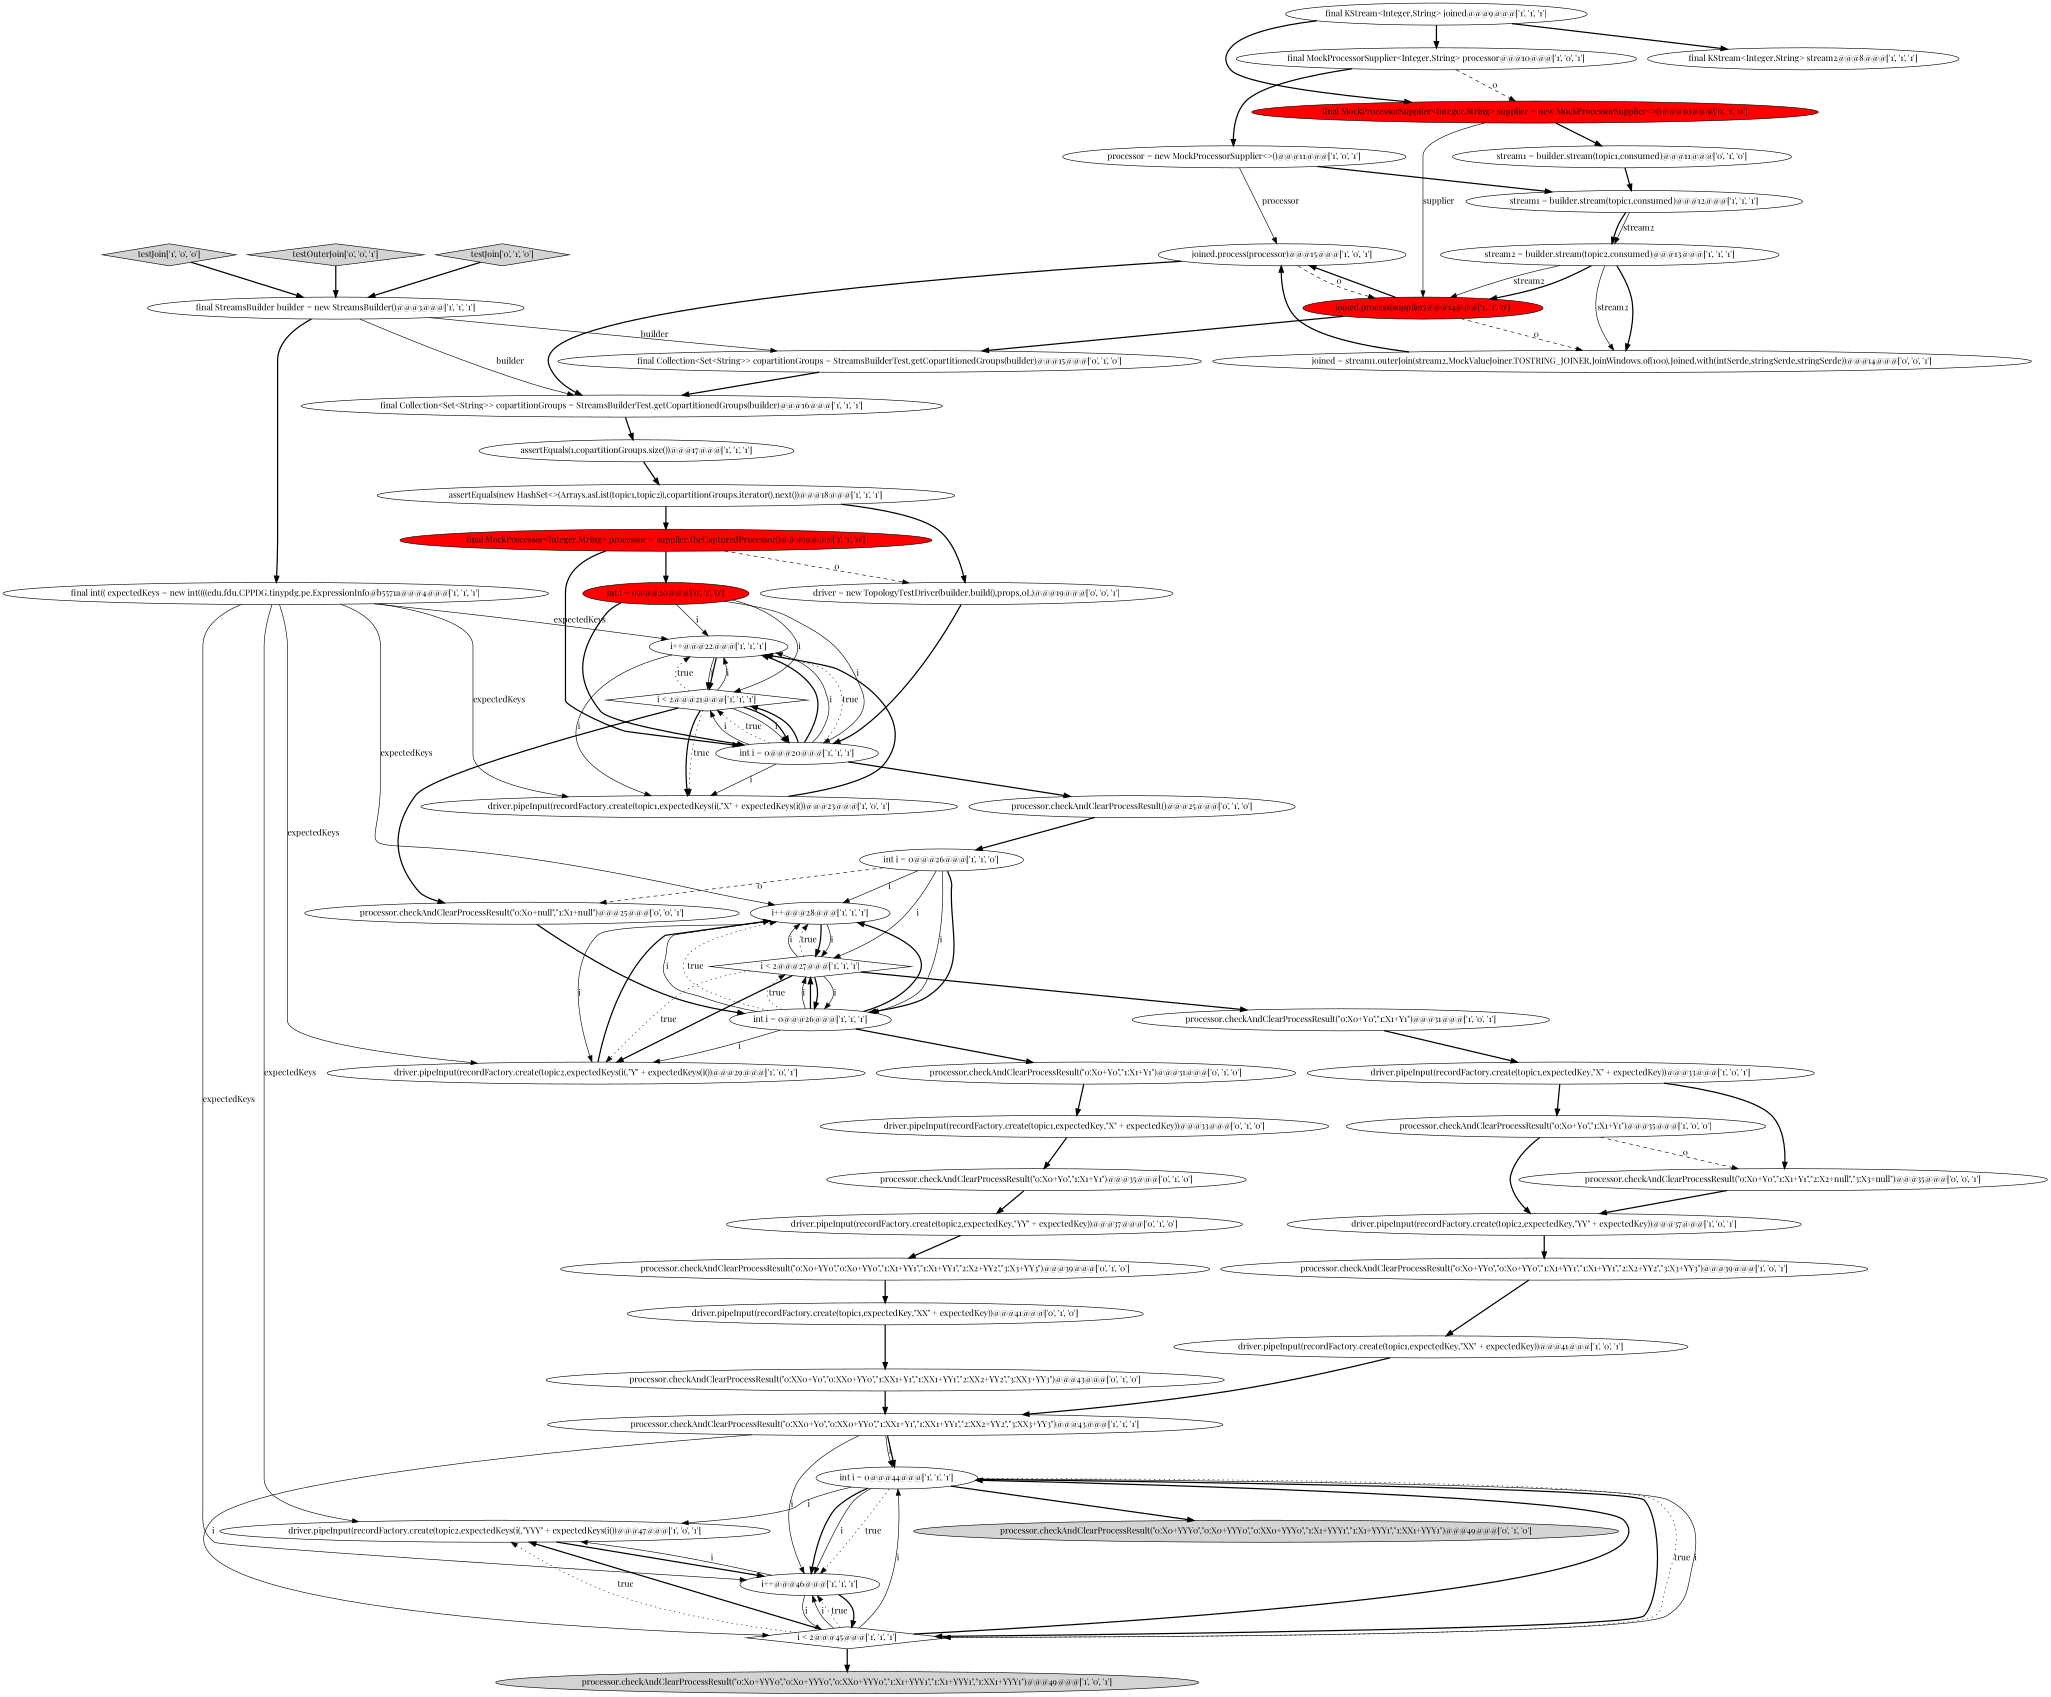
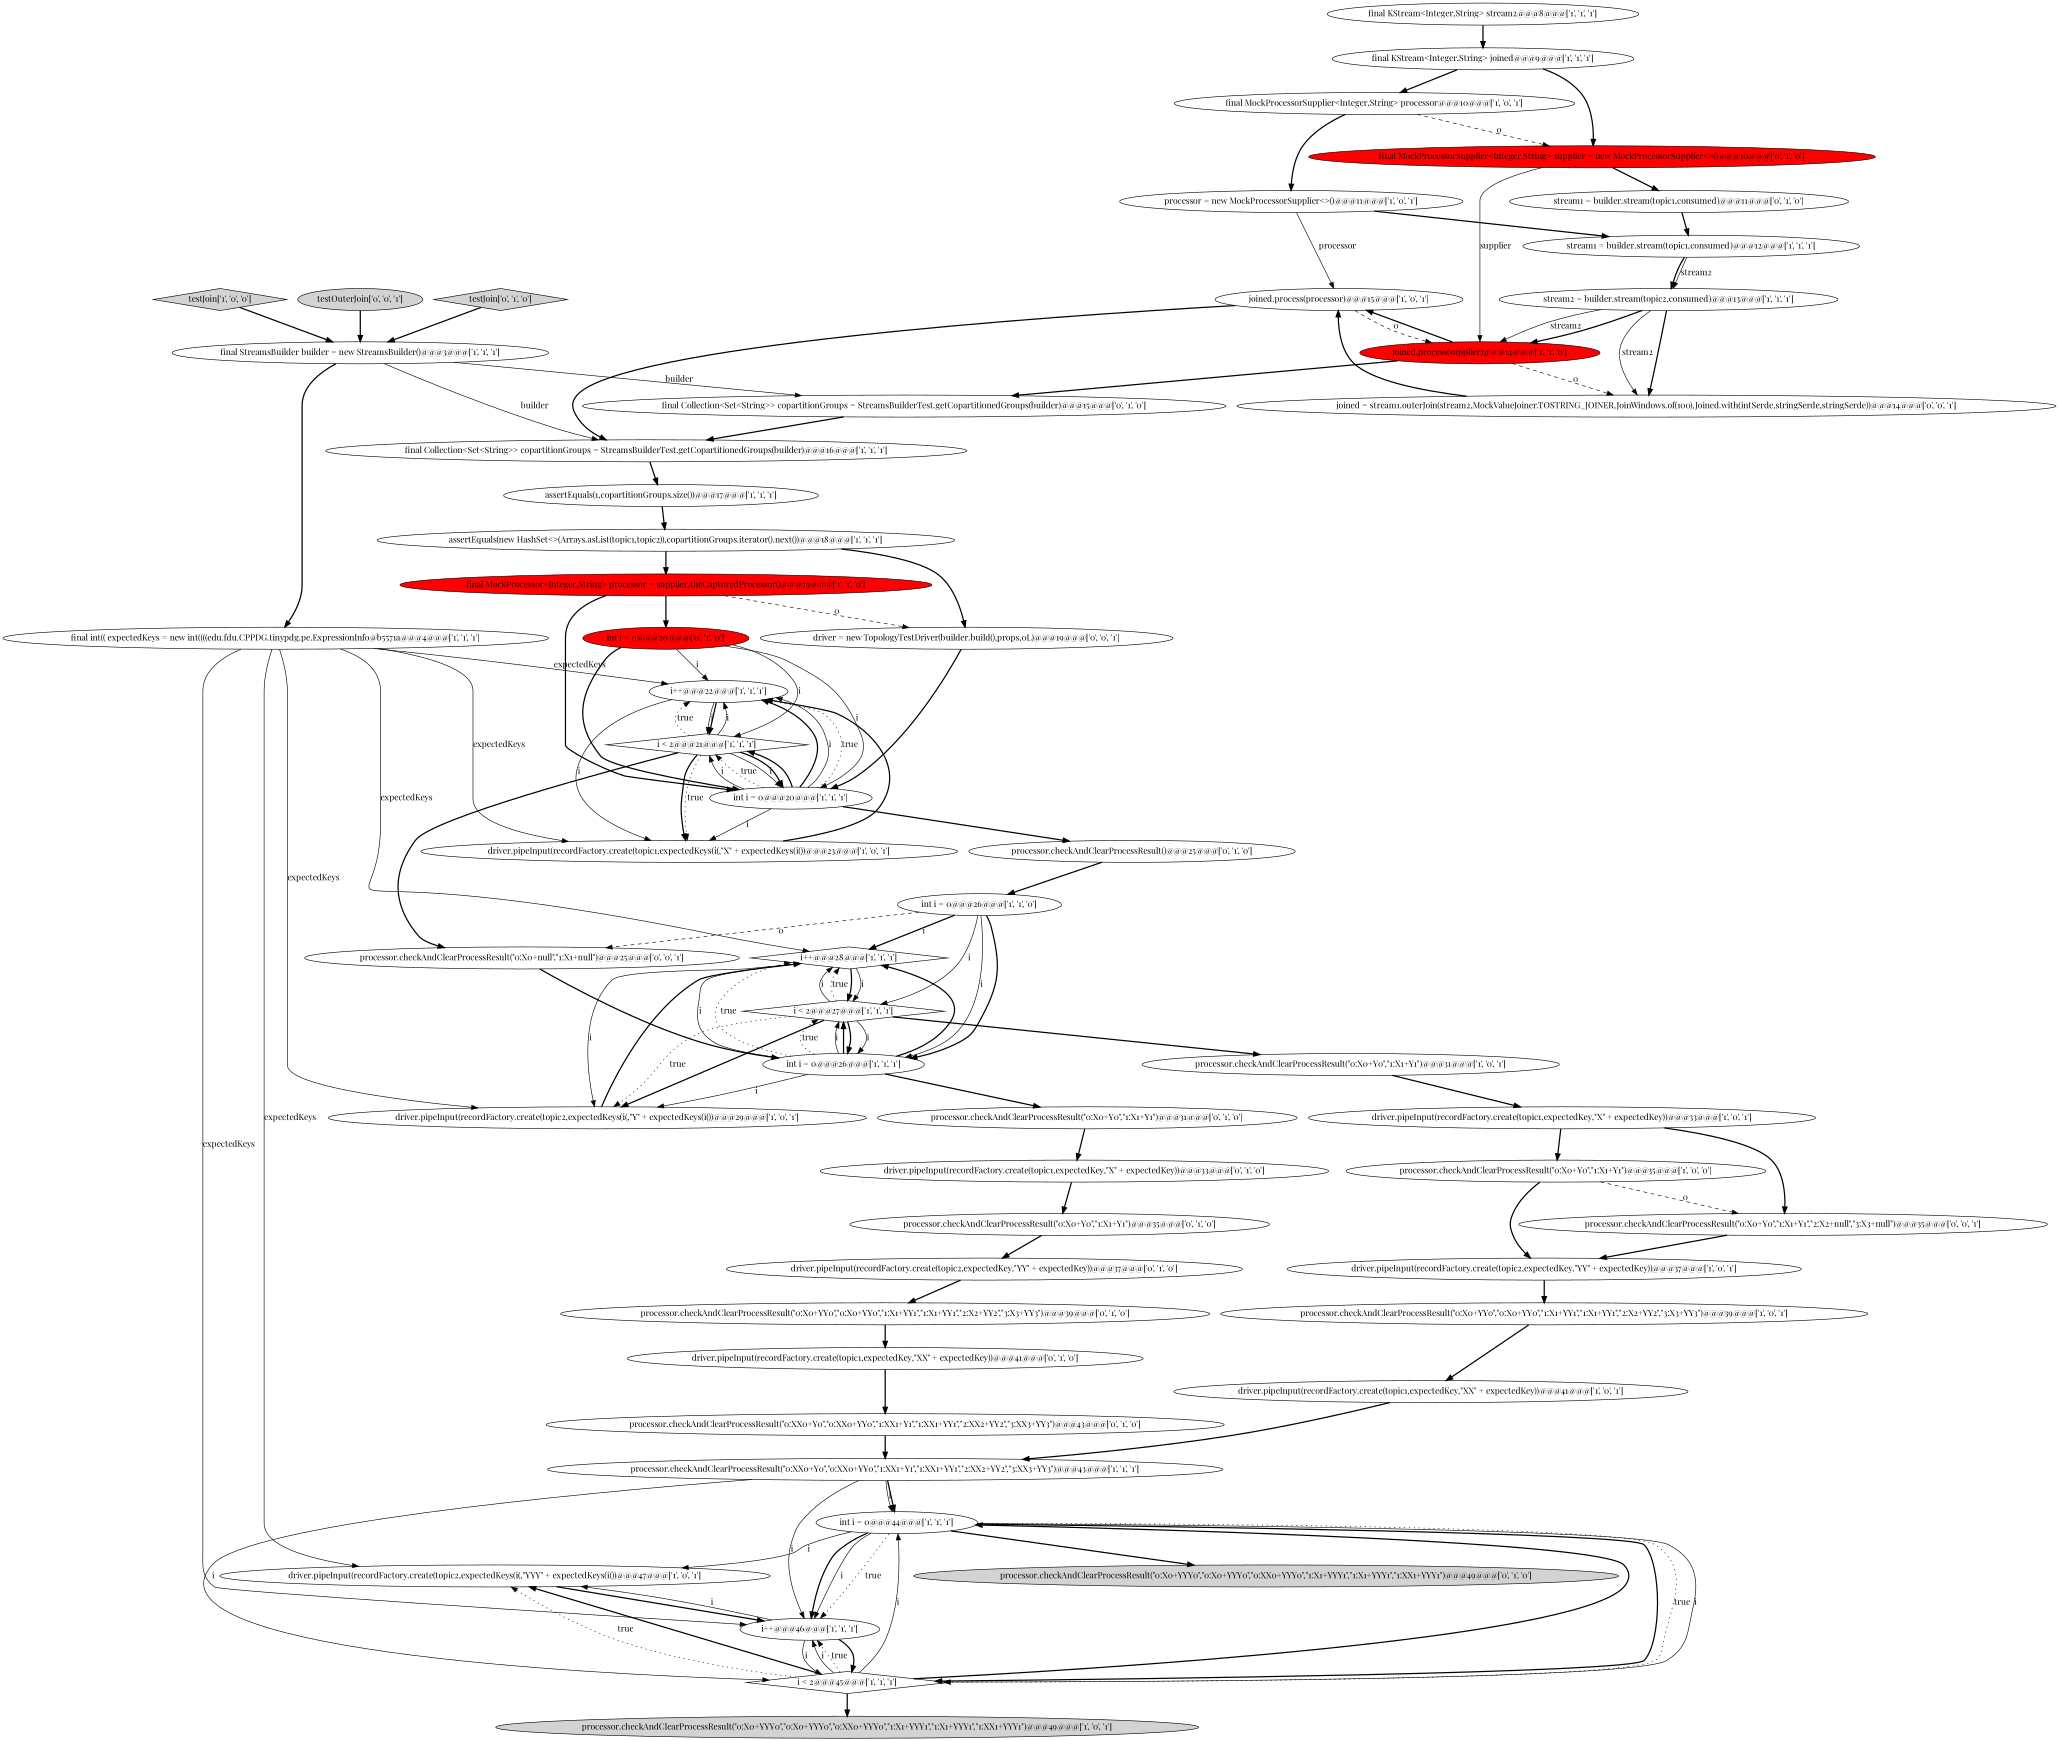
(1617, 36) -> (1483, 33)
(336, 255) -> (360, 300)
(884, 885) -> (915, 931)
(820, 913) -> (849, 958)
